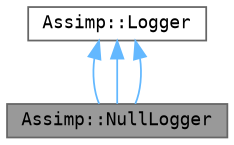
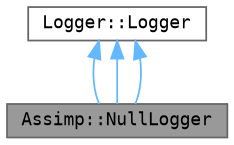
(117, 24) -> (117, 24)
